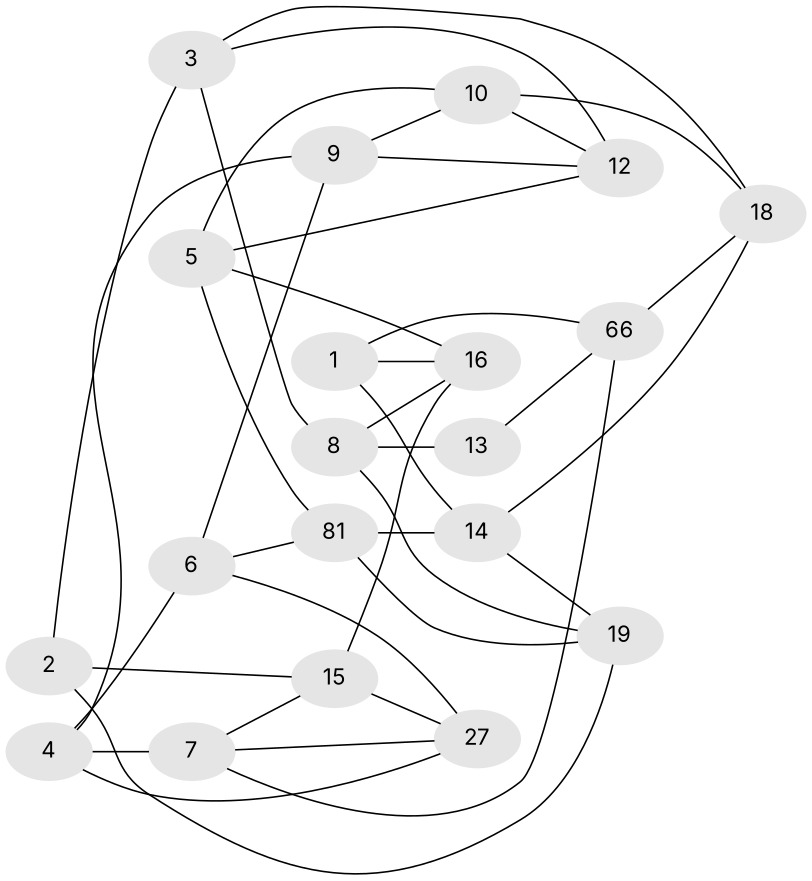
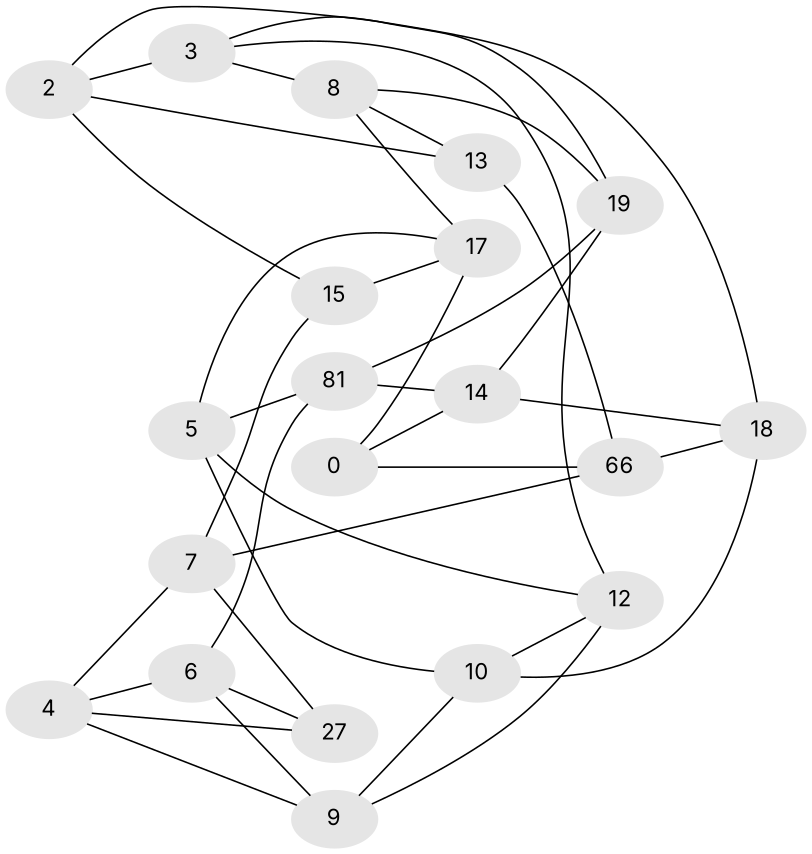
none -> (263, 128)
(335, 362) -> (335, 467)
(477, 362) -> (477, 248)
(406, 709) -> none
